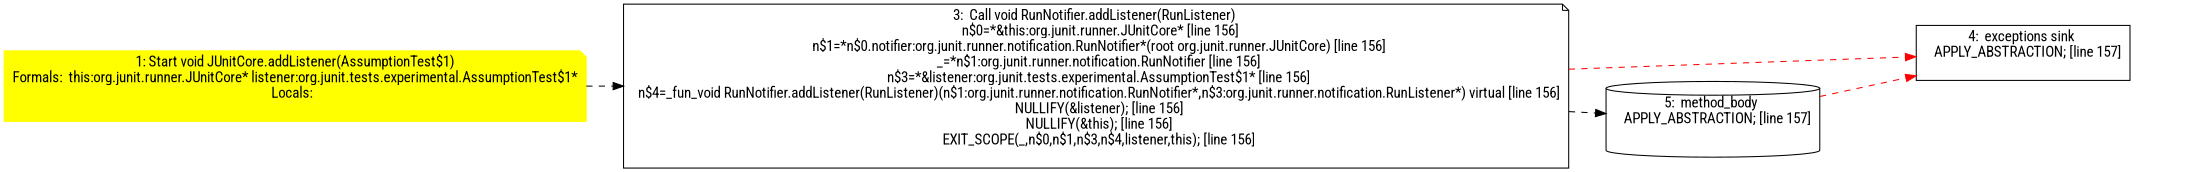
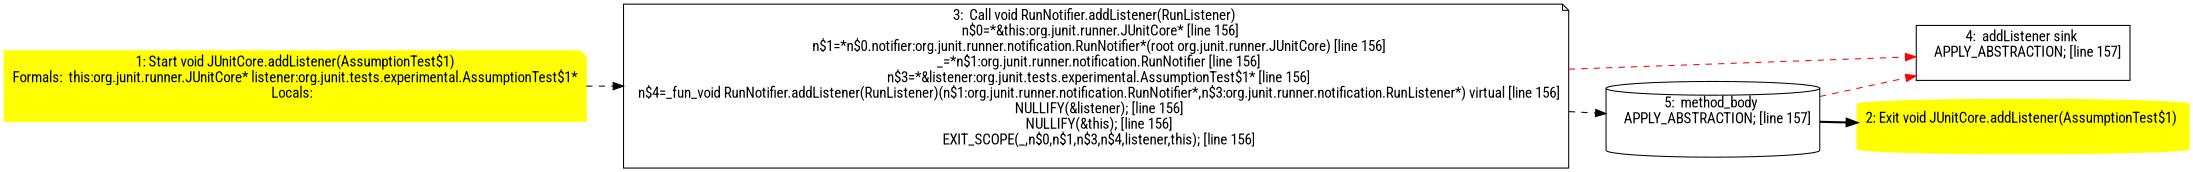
(2023, 53) -> (2023, 53)
none -> (2023, 127)
